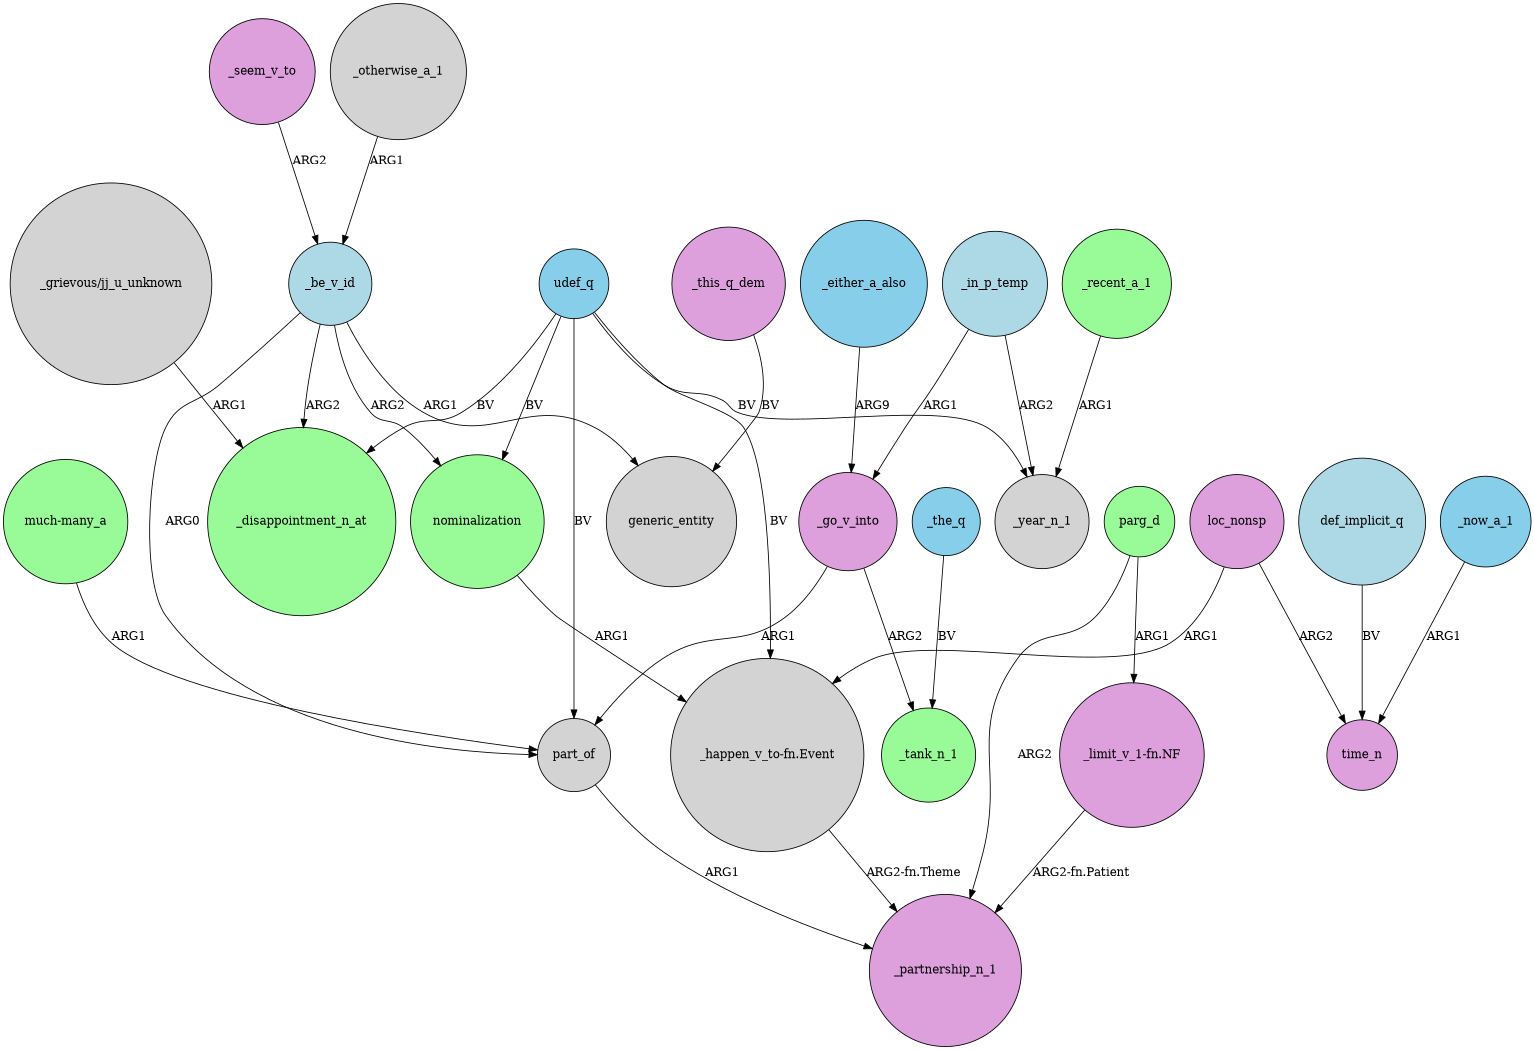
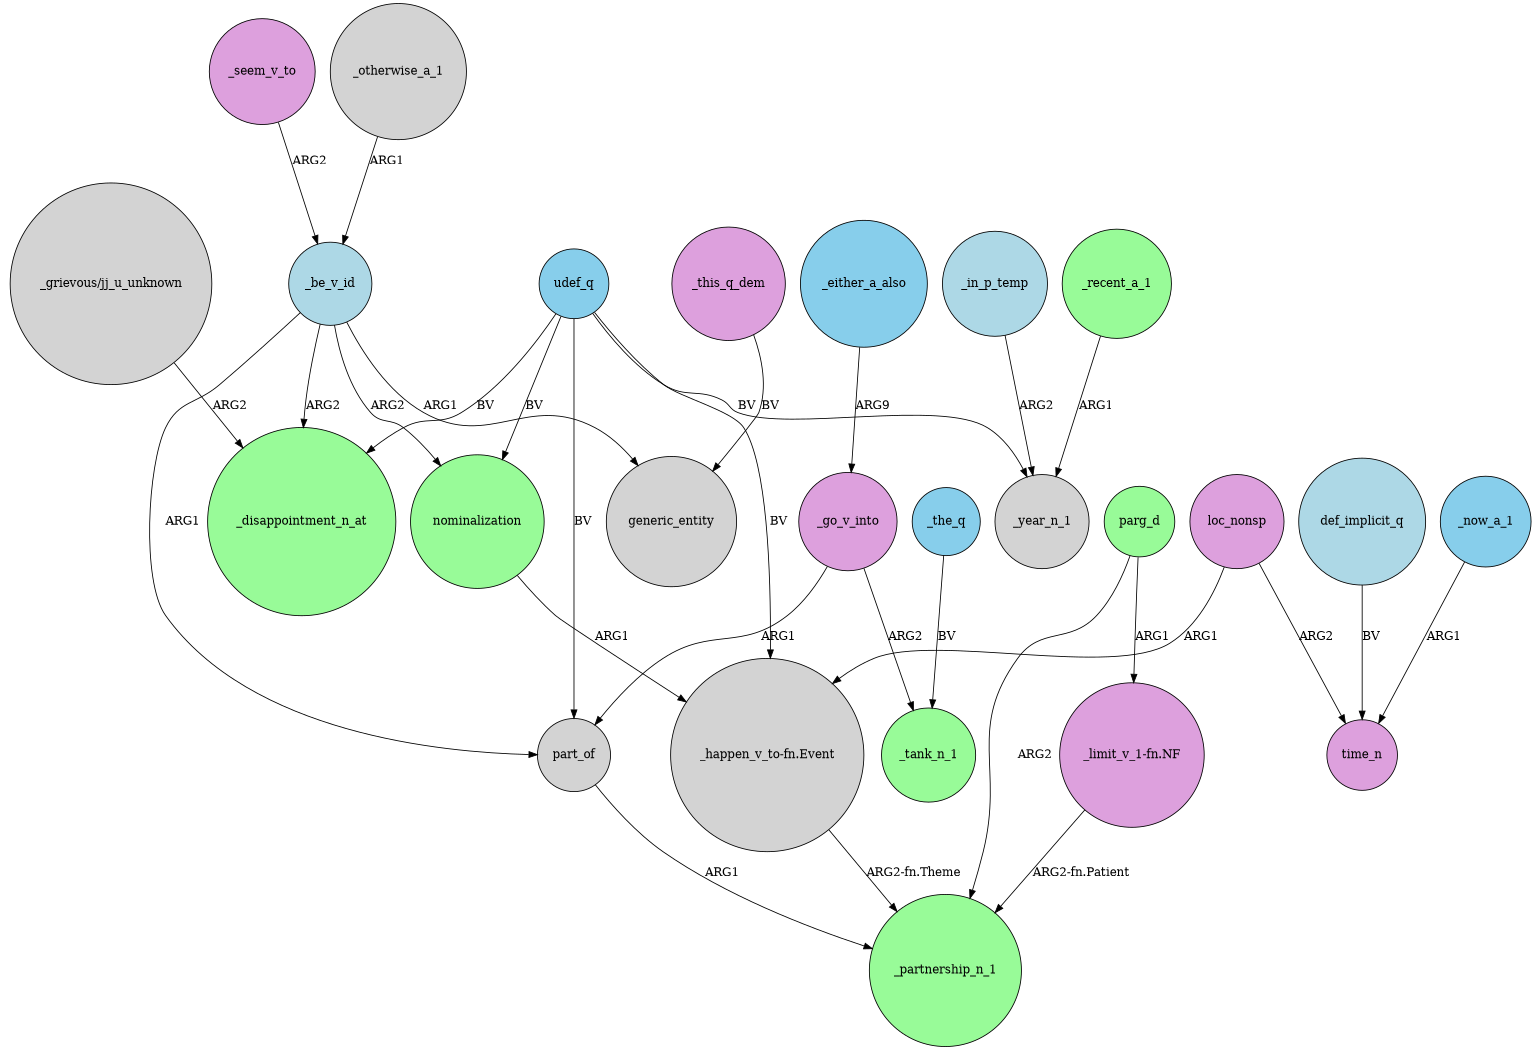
(924, 401) -> none
(230, 406) -> (230, 406)
(66, 522) -> none
(183, 522) -> (183, 522)
(945, 971) -> (945, 971)
